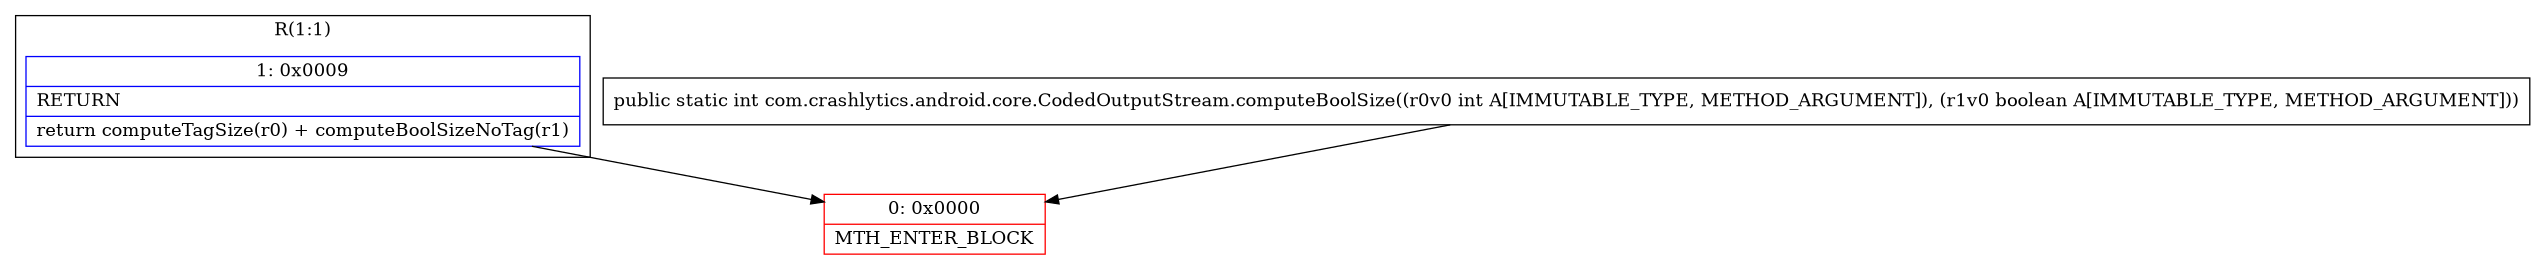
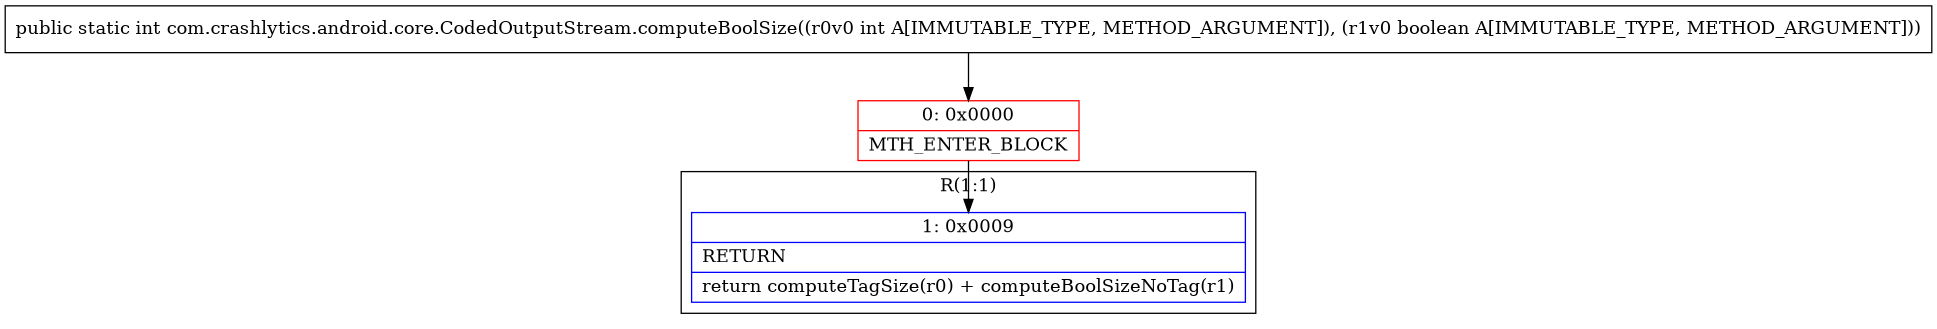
(672, 173) -> (968, 180)
